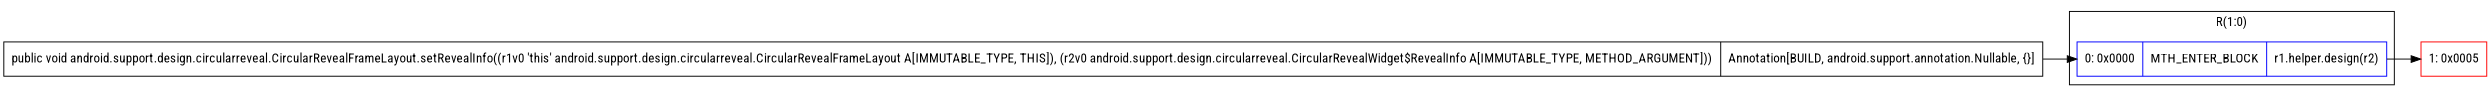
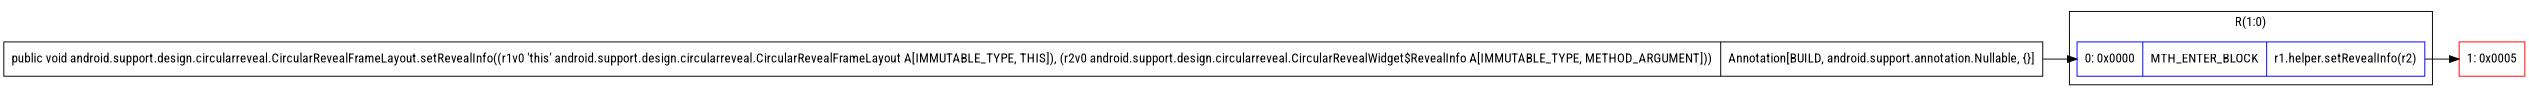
(2327, 59) -> (2346, 59)
